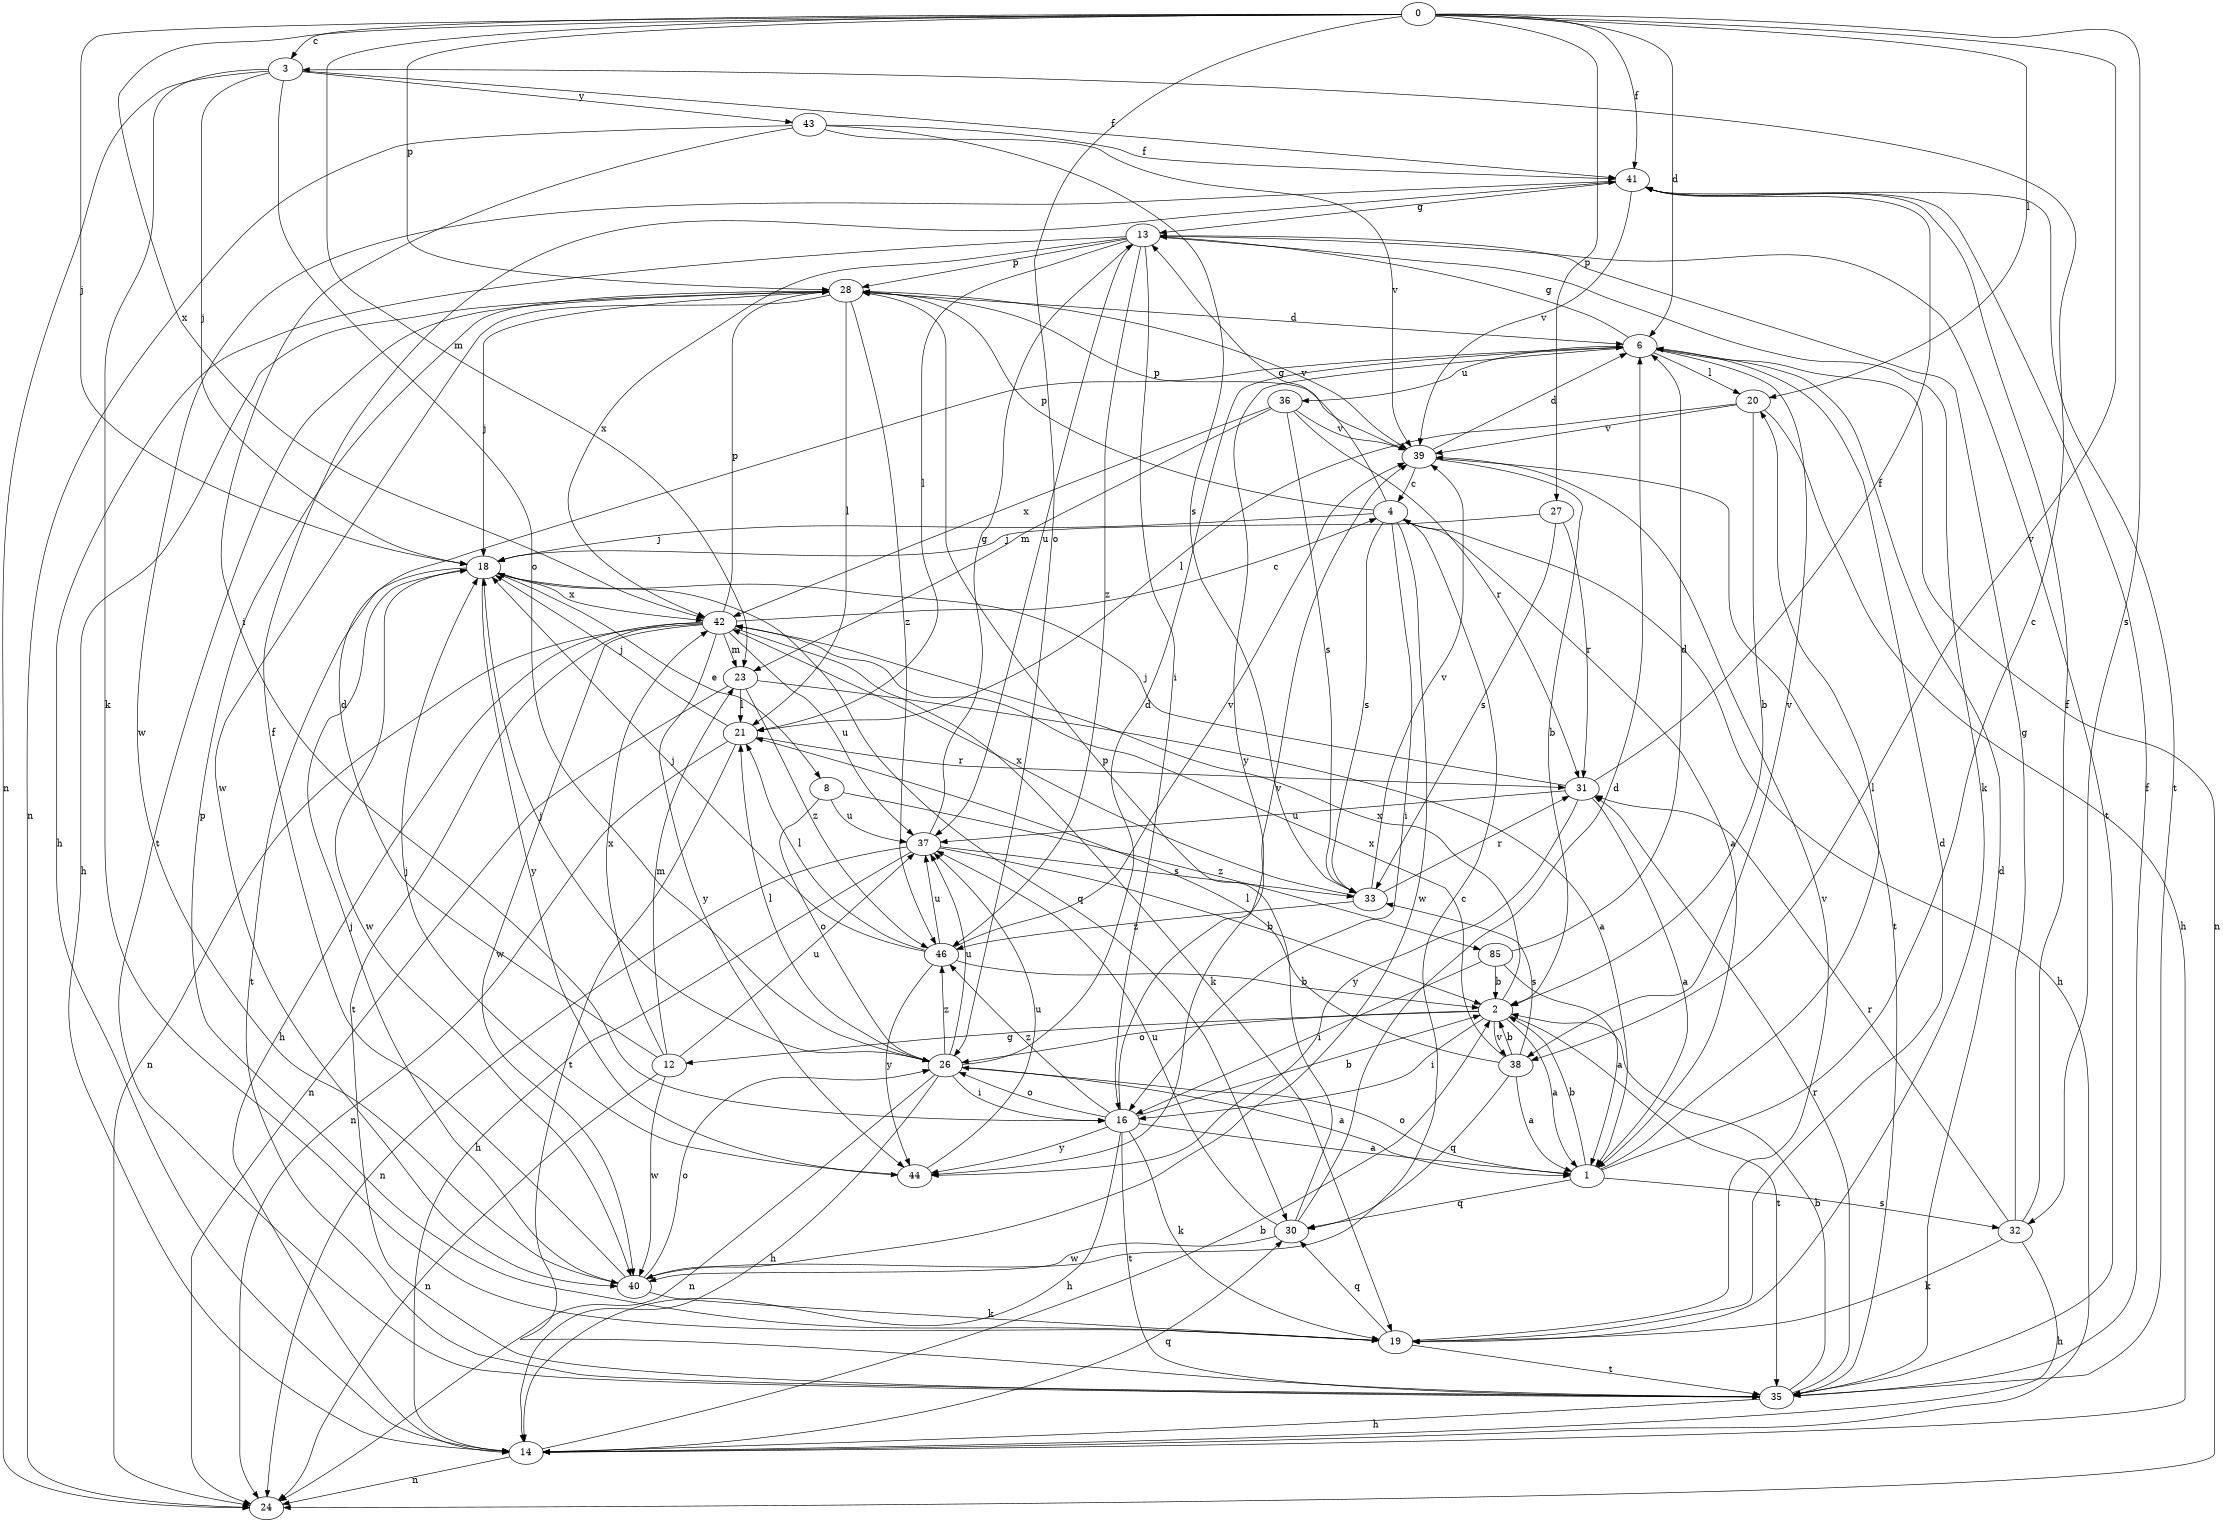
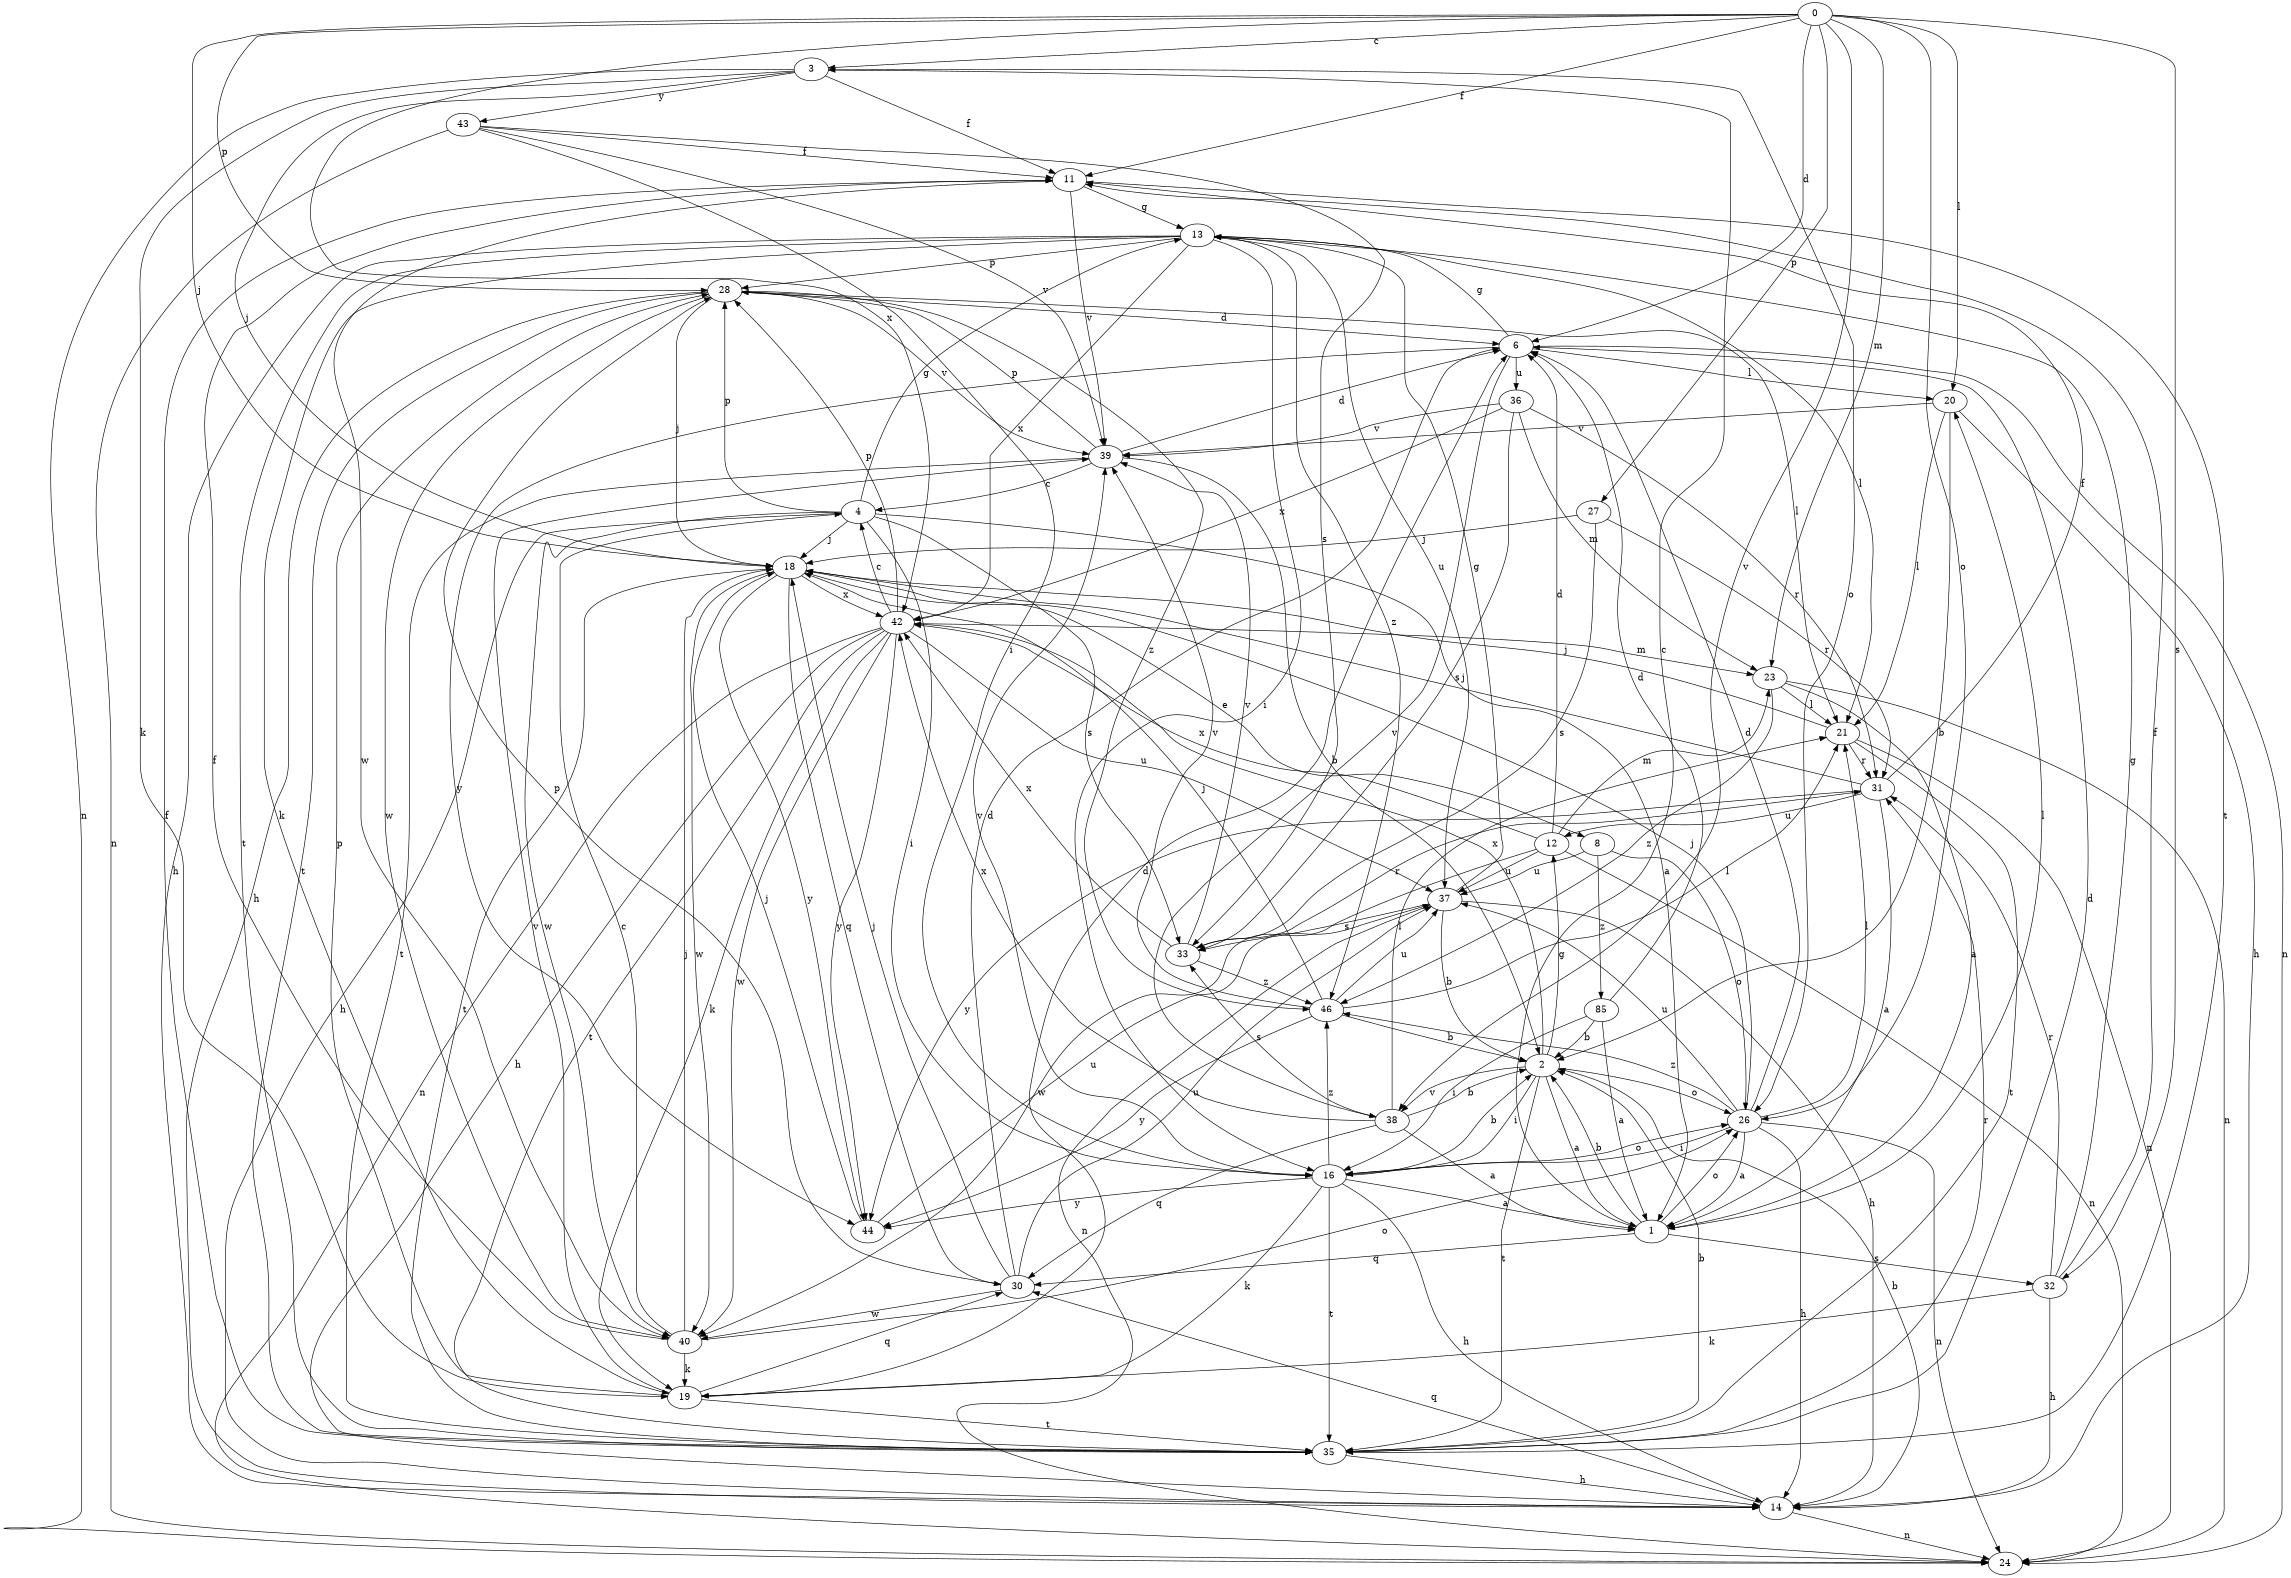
(1632, 180) -> (1070, 180)
(1241, 817) -> (1725, 822)
none -> (874, 940)
